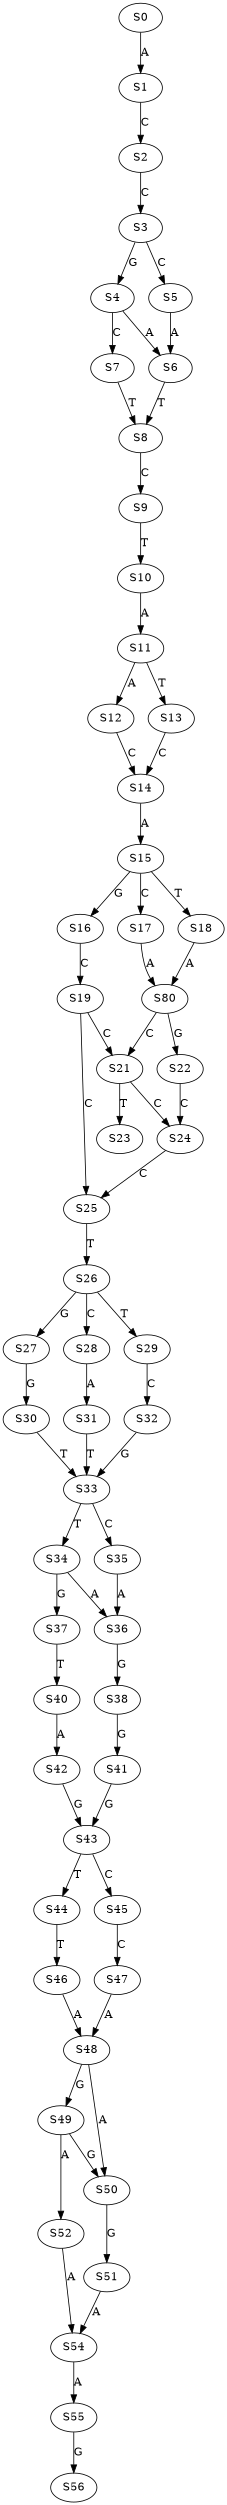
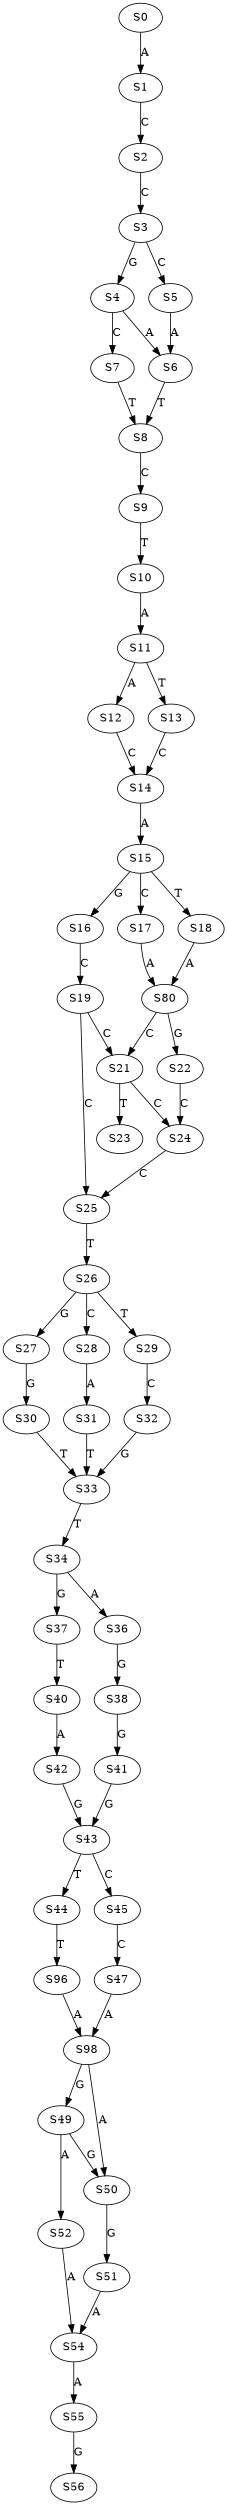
(117, 1560) -> none
(57, 1980) -> (57, 1980)
(87, 2050) -> (87, 2050)
